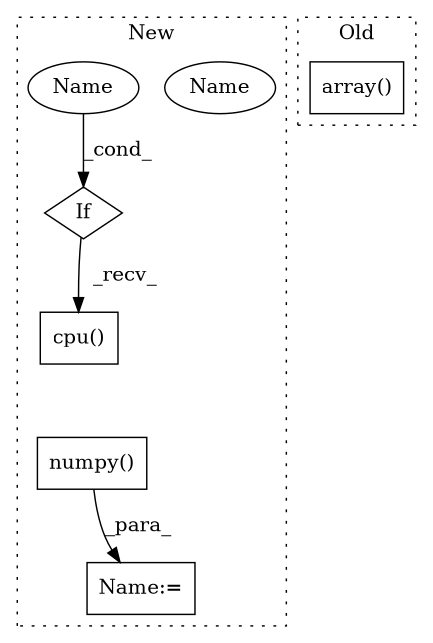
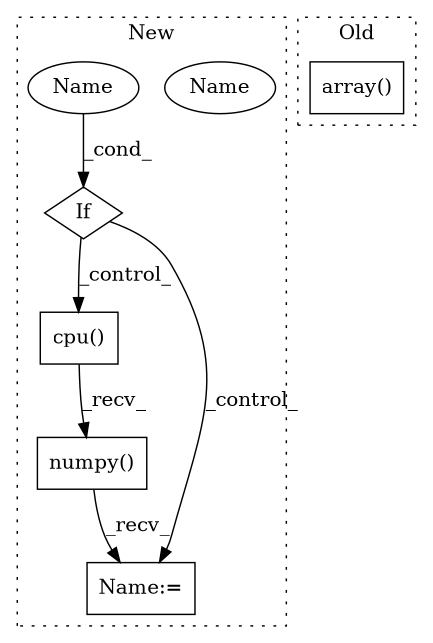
(125, 276) -> (125, 276)
none -> (206, 368)
none -> (80, 394)
(138, 526) -> (138, 526)
